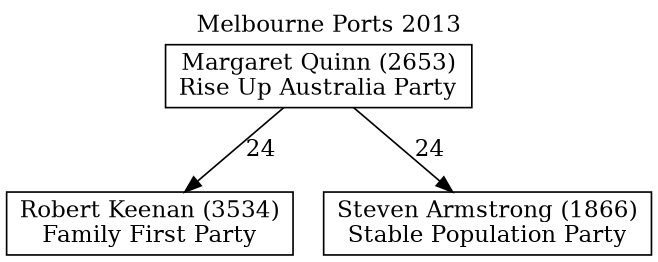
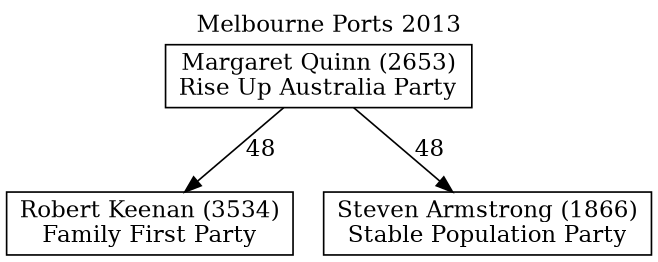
(262, 150) -> (262, 150)
(430, 150) -> (430, 150)
